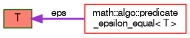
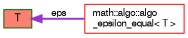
(135, 19) -> (134, 19)
